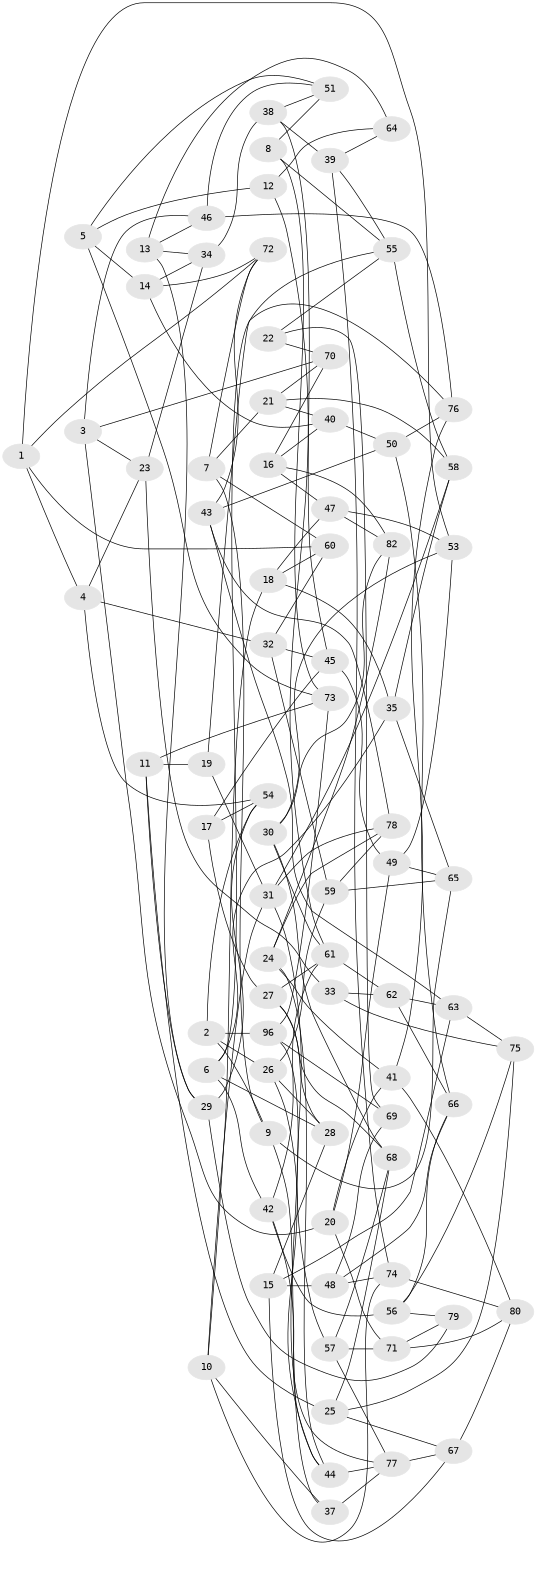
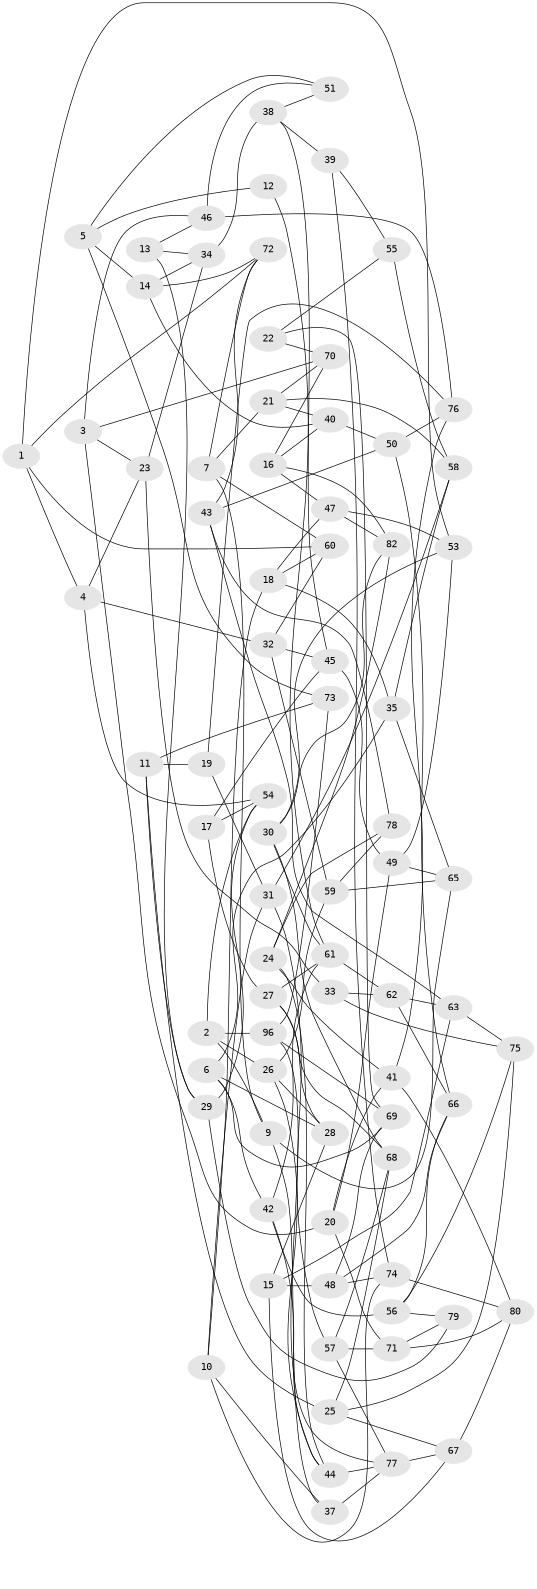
(392, 129) -> none
(268, 150) -> none
(233, 663) -> (273, 1164)
(324, 844) -> none
